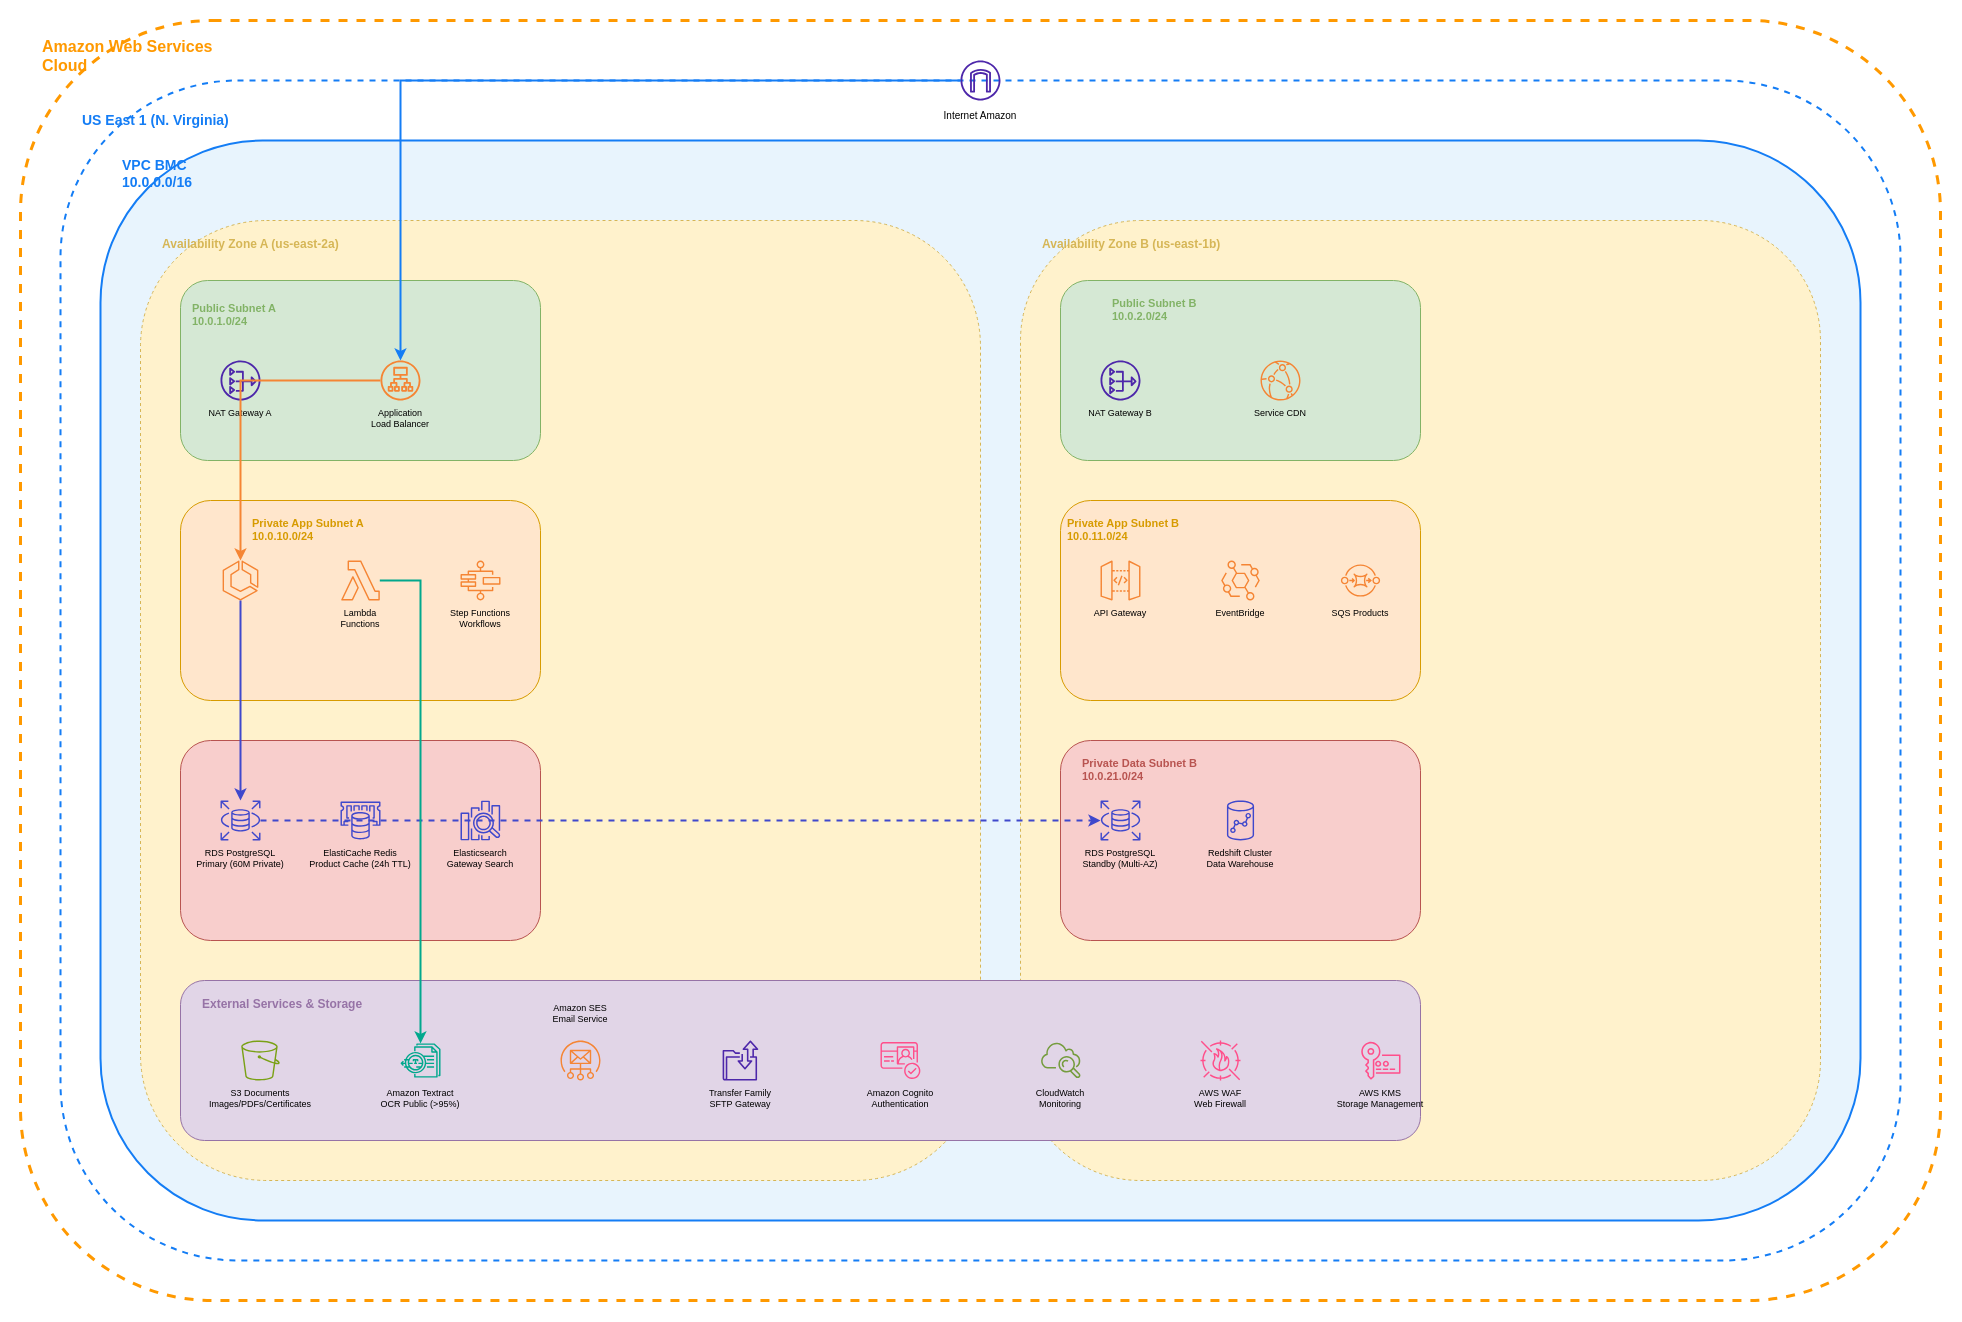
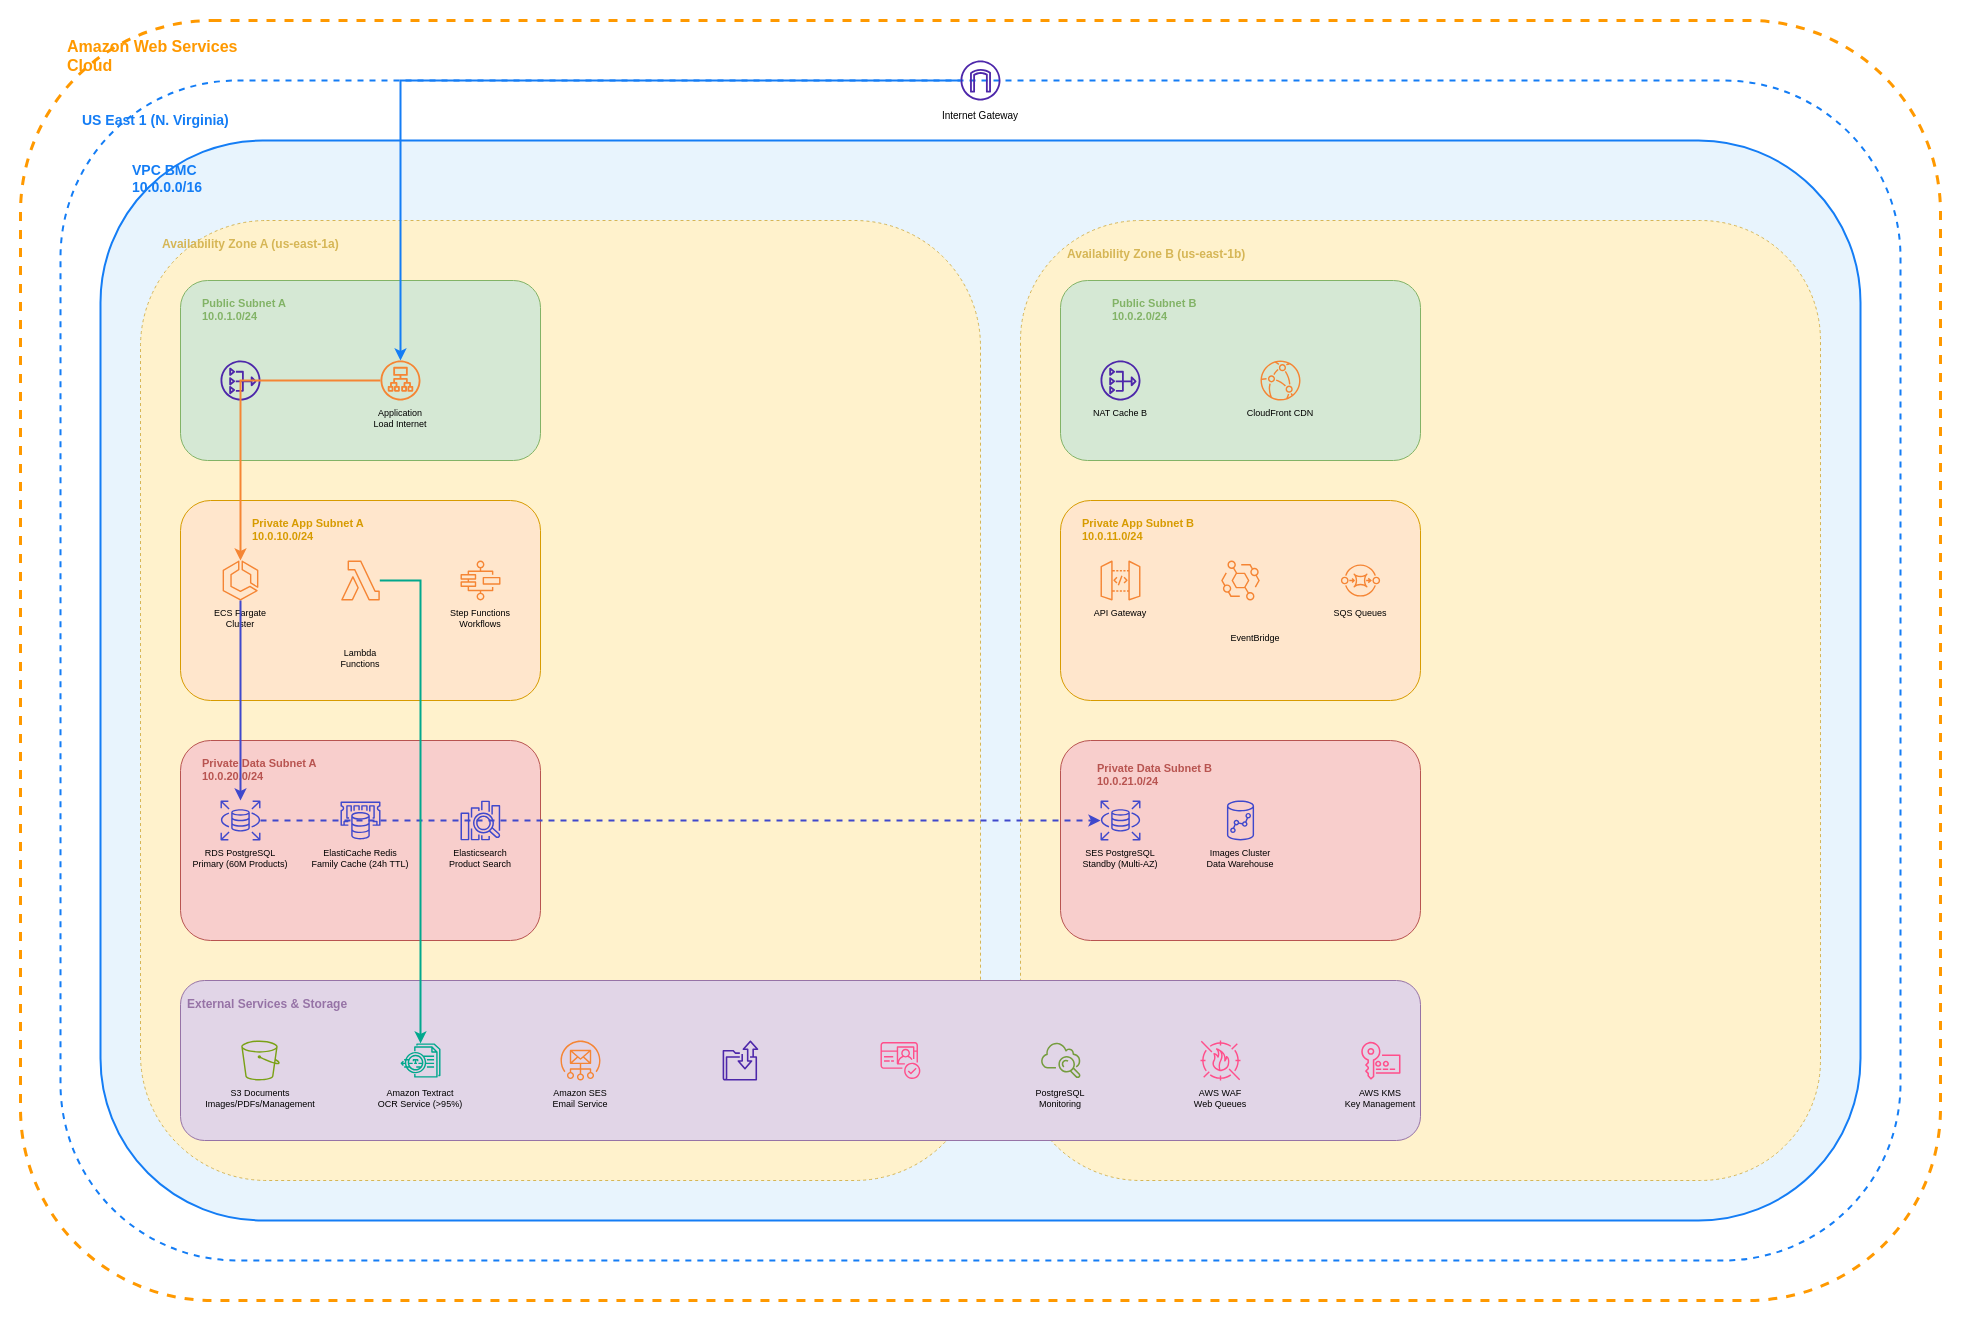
(141, 46) -> (166, 46)
(981, 116) -> (981, 116)
(181, 171) -> (191, 176)
(1141, 243) -> (1166, 253)
(258, 245) -> (258, 245)
(251, 313) -> (261, 308)
(241, 413) -> none
(1121, 414) -> (1121, 414)
(1281, 414) -> (1281, 414)
(401, 419) -> (401, 419)
(1136, 528) -> (1151, 528)
(1241, 613) -> (1256, 638)
(1361, 614) -> (1361, 614)
none -> (241, 618)
(361, 618) -> (361, 658)
none -> (271, 768)
(1151, 768) -> (1166, 773)
(241, 859) -> (241, 859)
(361, 859) -> (361, 859)
(481, 859) -> (481, 859)
(1121, 859) -> (1121, 859)
(1241, 859) -> (1241, 859)
(291, 1003) -> (276, 1003)
(581, 1013) -> (581, 1098)
(741, 1098) -> none
(901, 1098) -> none
(261, 1099) -> (261, 1099)
(421, 1099) -> (421, 1099)
(1061, 1099) -> (1061, 1099)
(1221, 1099) -> (1221, 1099)
(1381, 1099) -> (1381, 1099)
